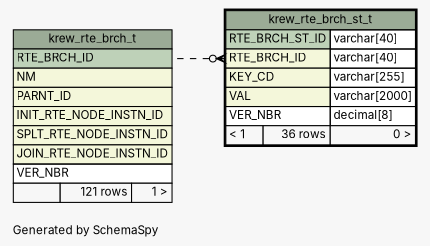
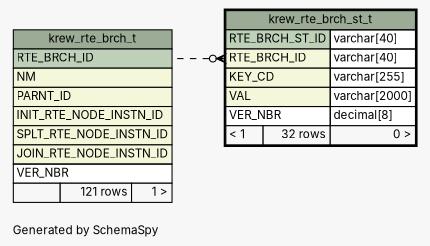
(304, 135) -> (304, 135)
